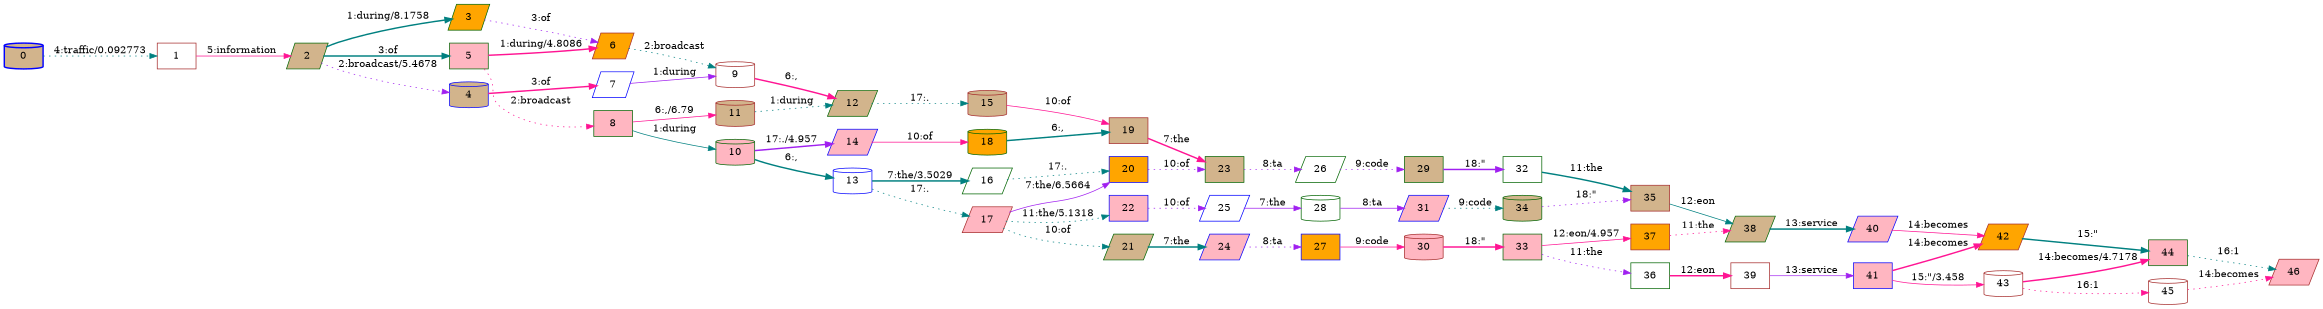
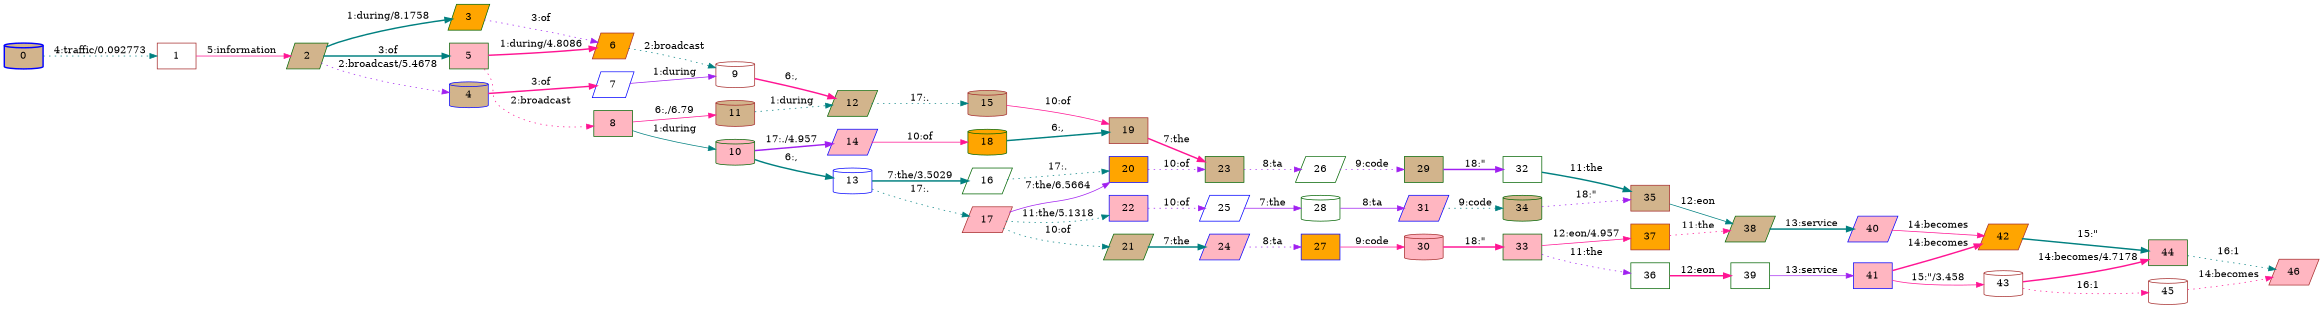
(1750, 276) -> (1750, 276)
